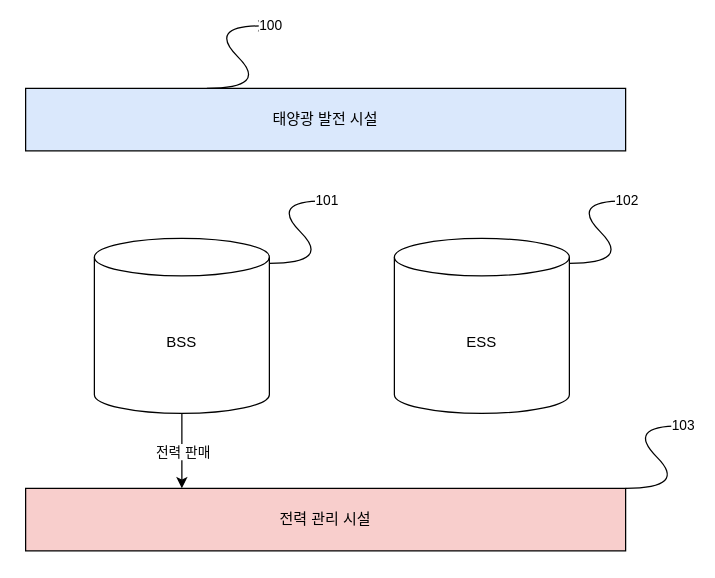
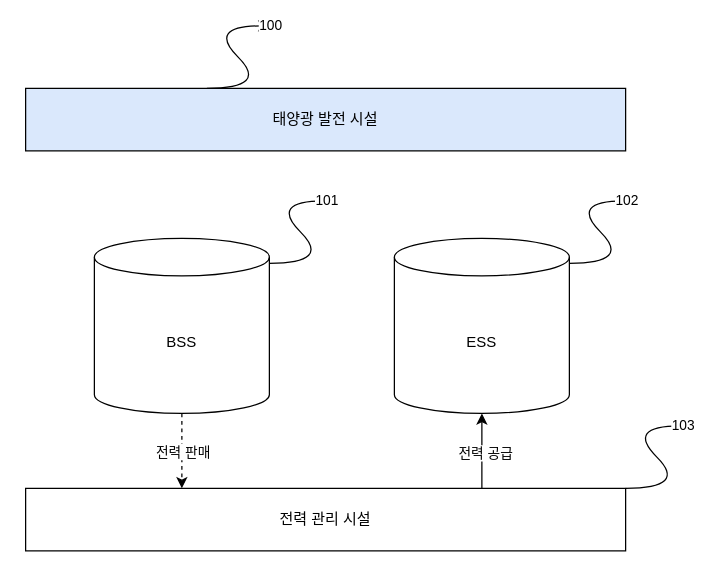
(182, 429) -> (182, 429)
none -> (482, 455)
(326, 519) -> (326, 519)
